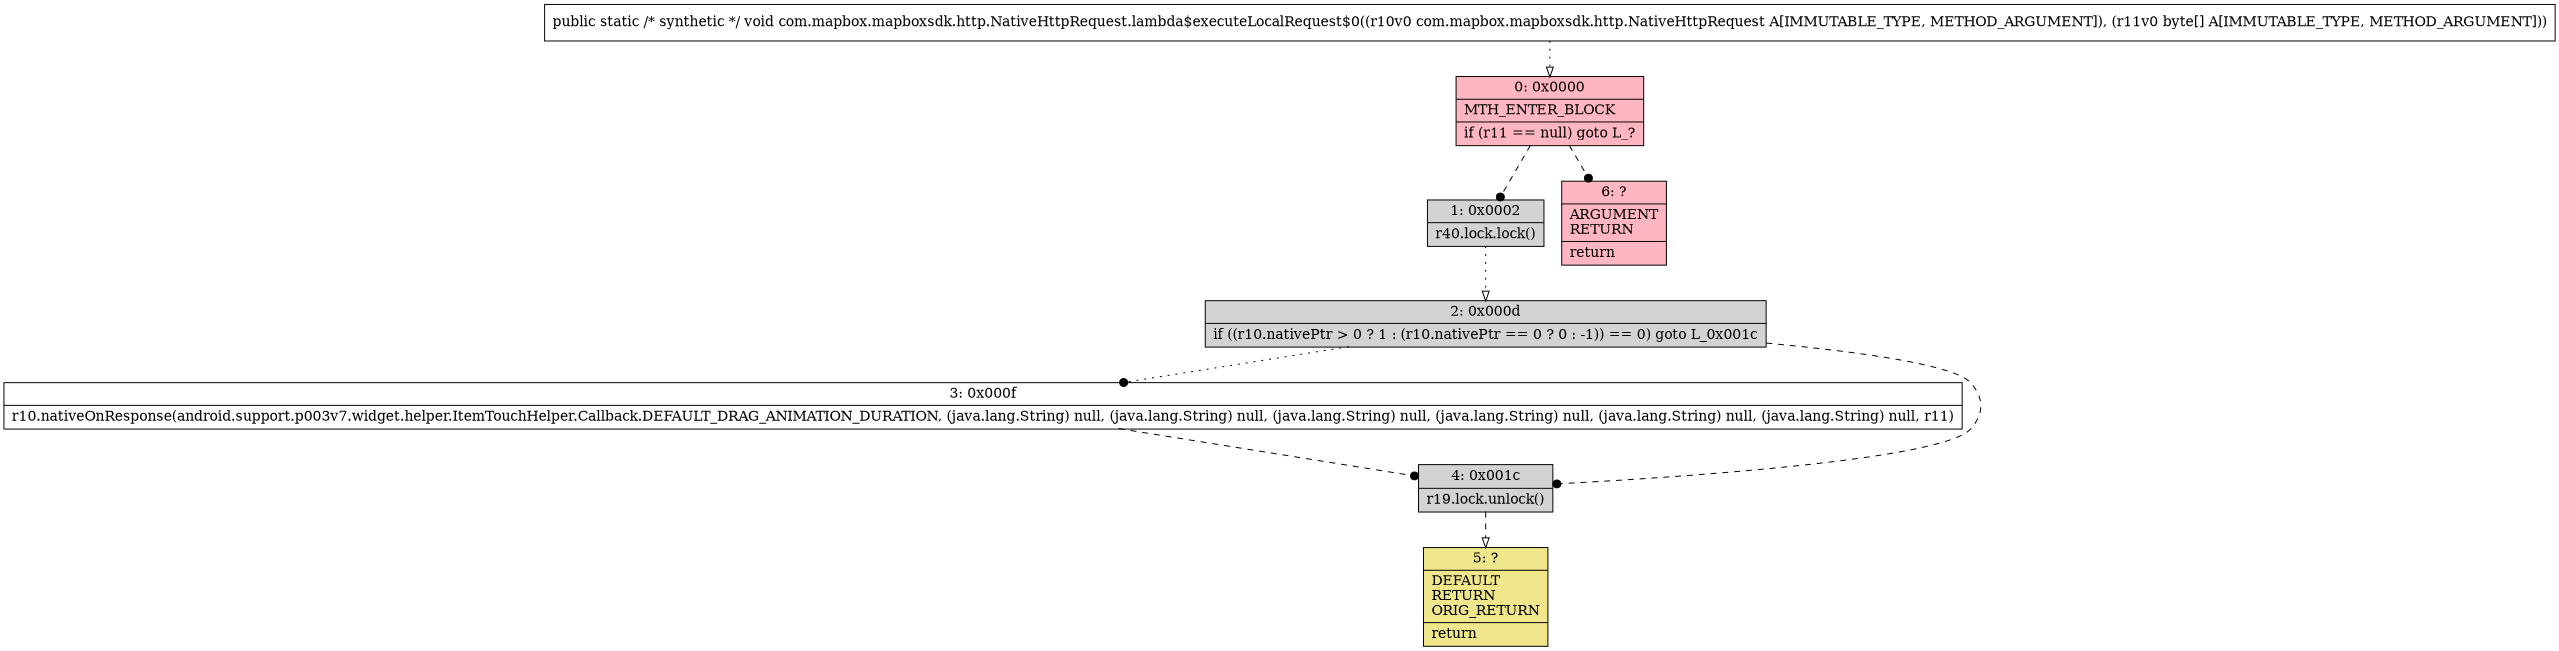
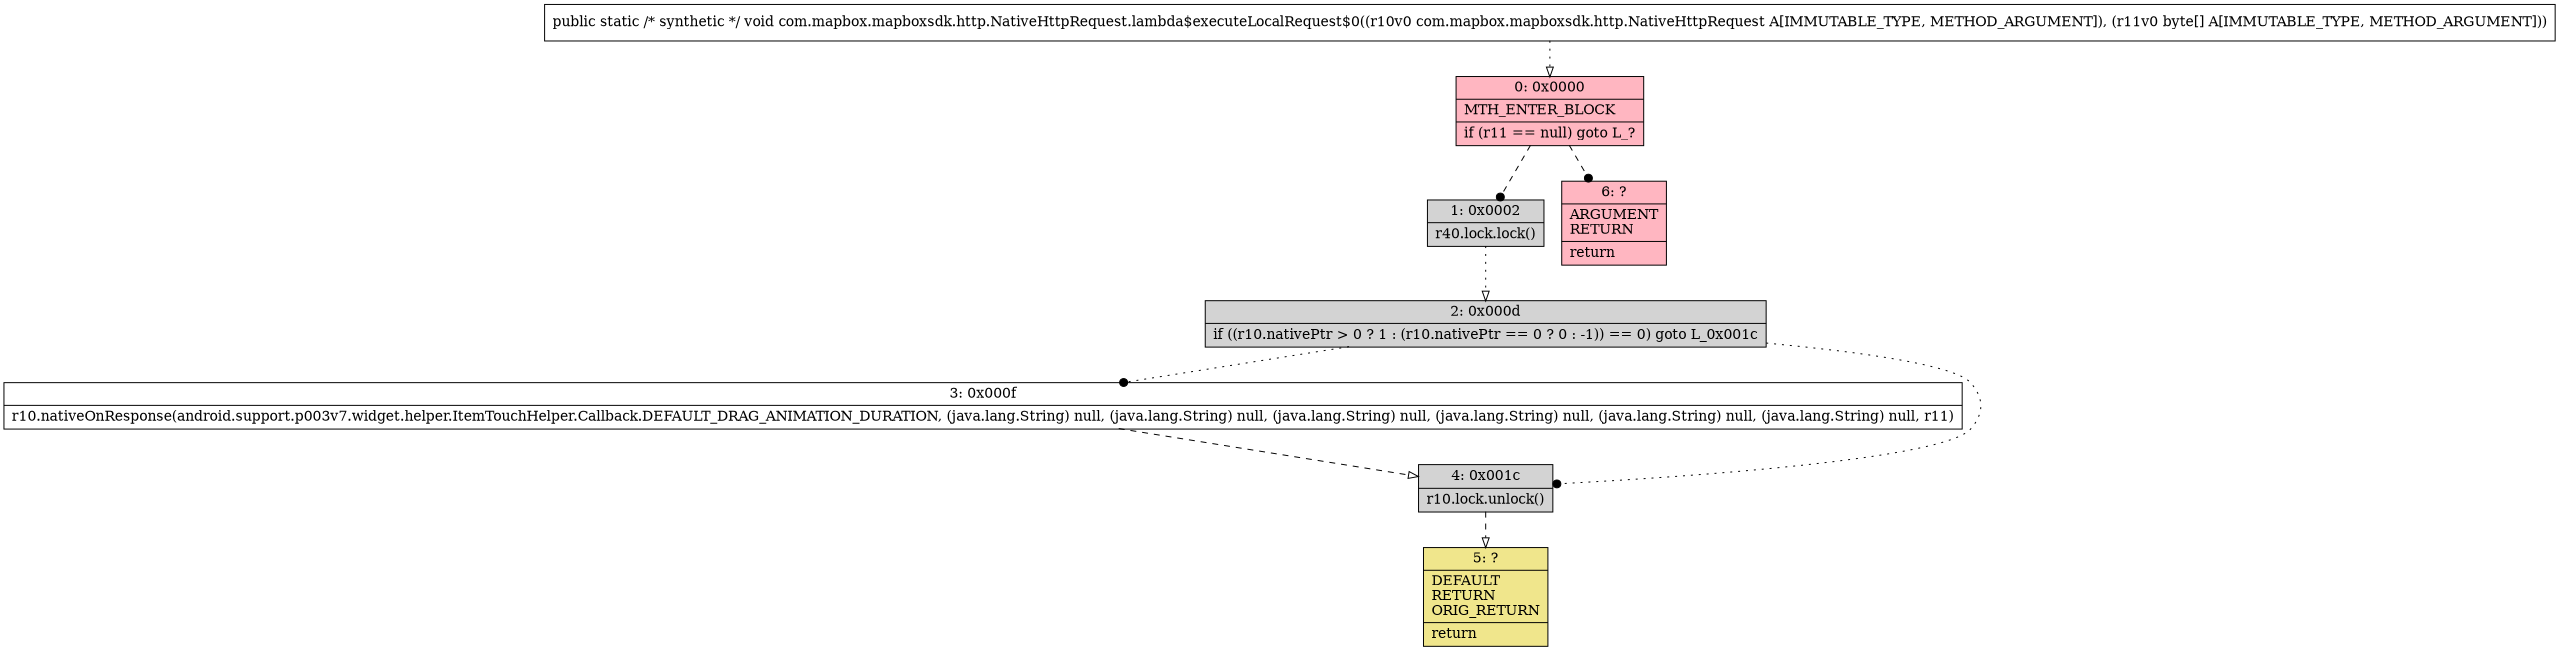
(1264, 452) -> (1264, 452)
(1898, 452) -> (1898, 452)
(1486, 500) -> (1486, 500)
